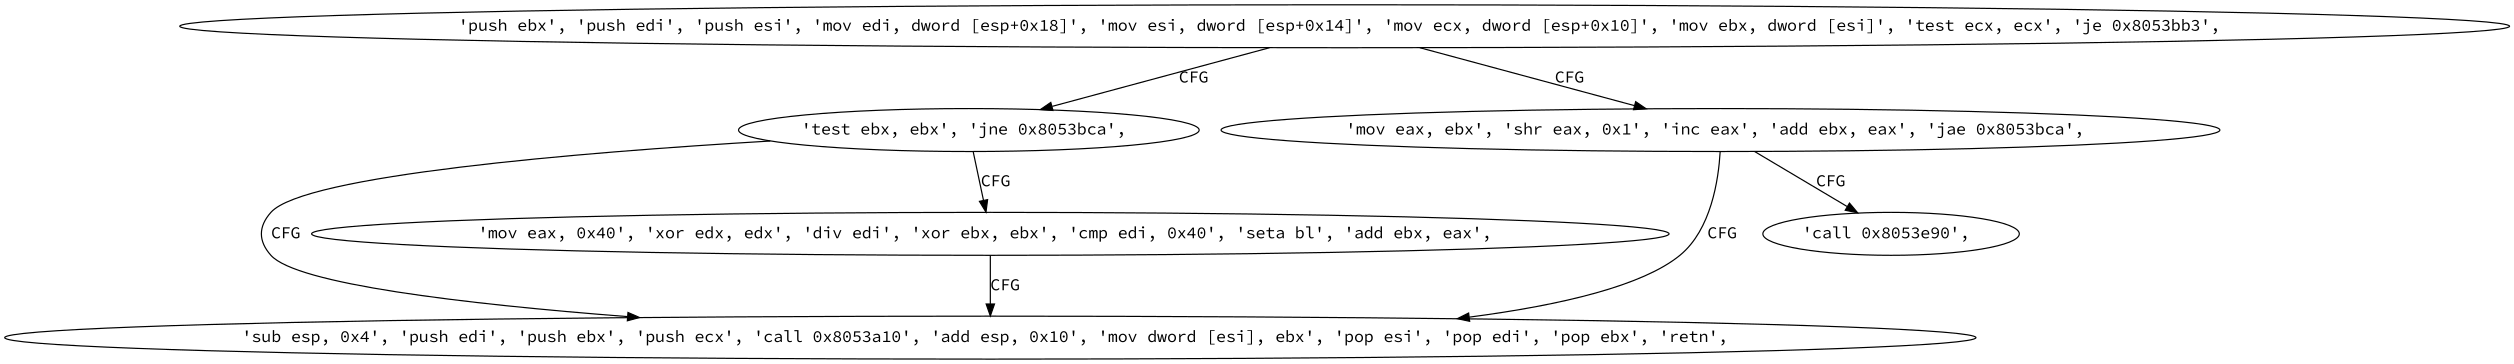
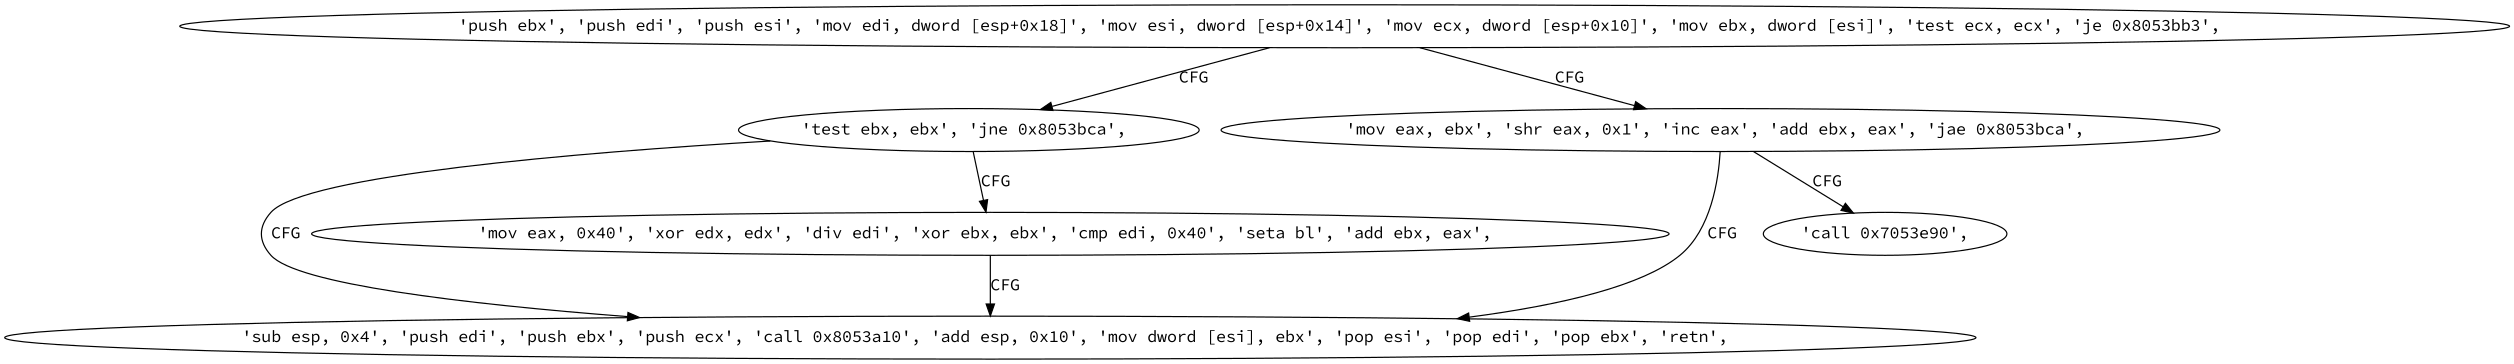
(1891, 234) -> (1885, 234)
